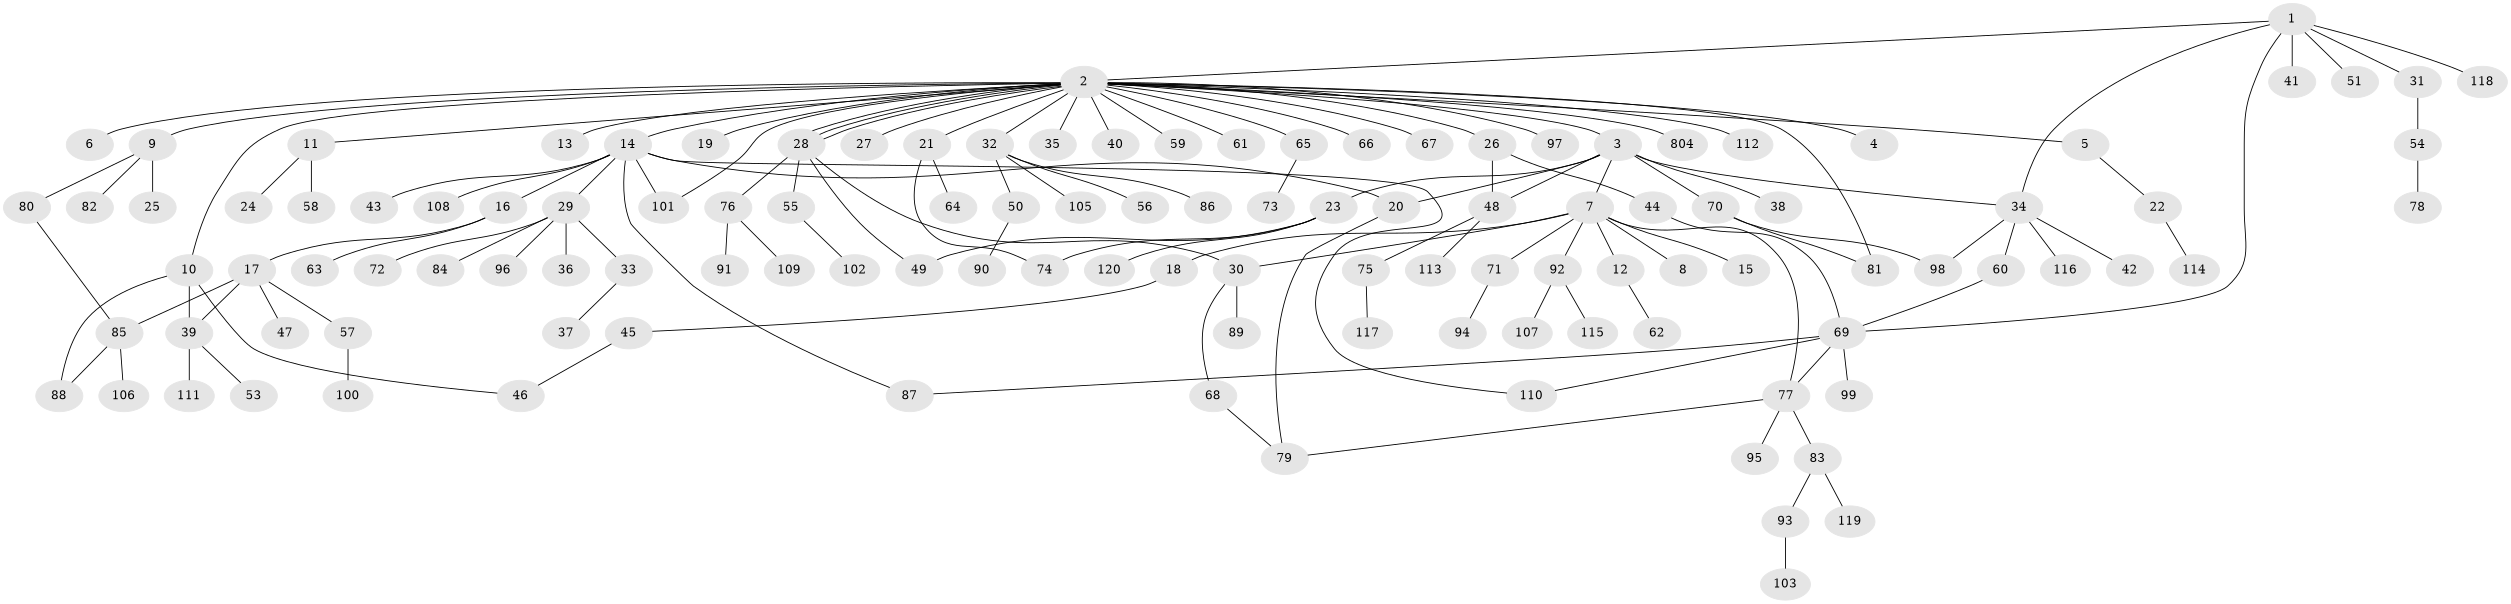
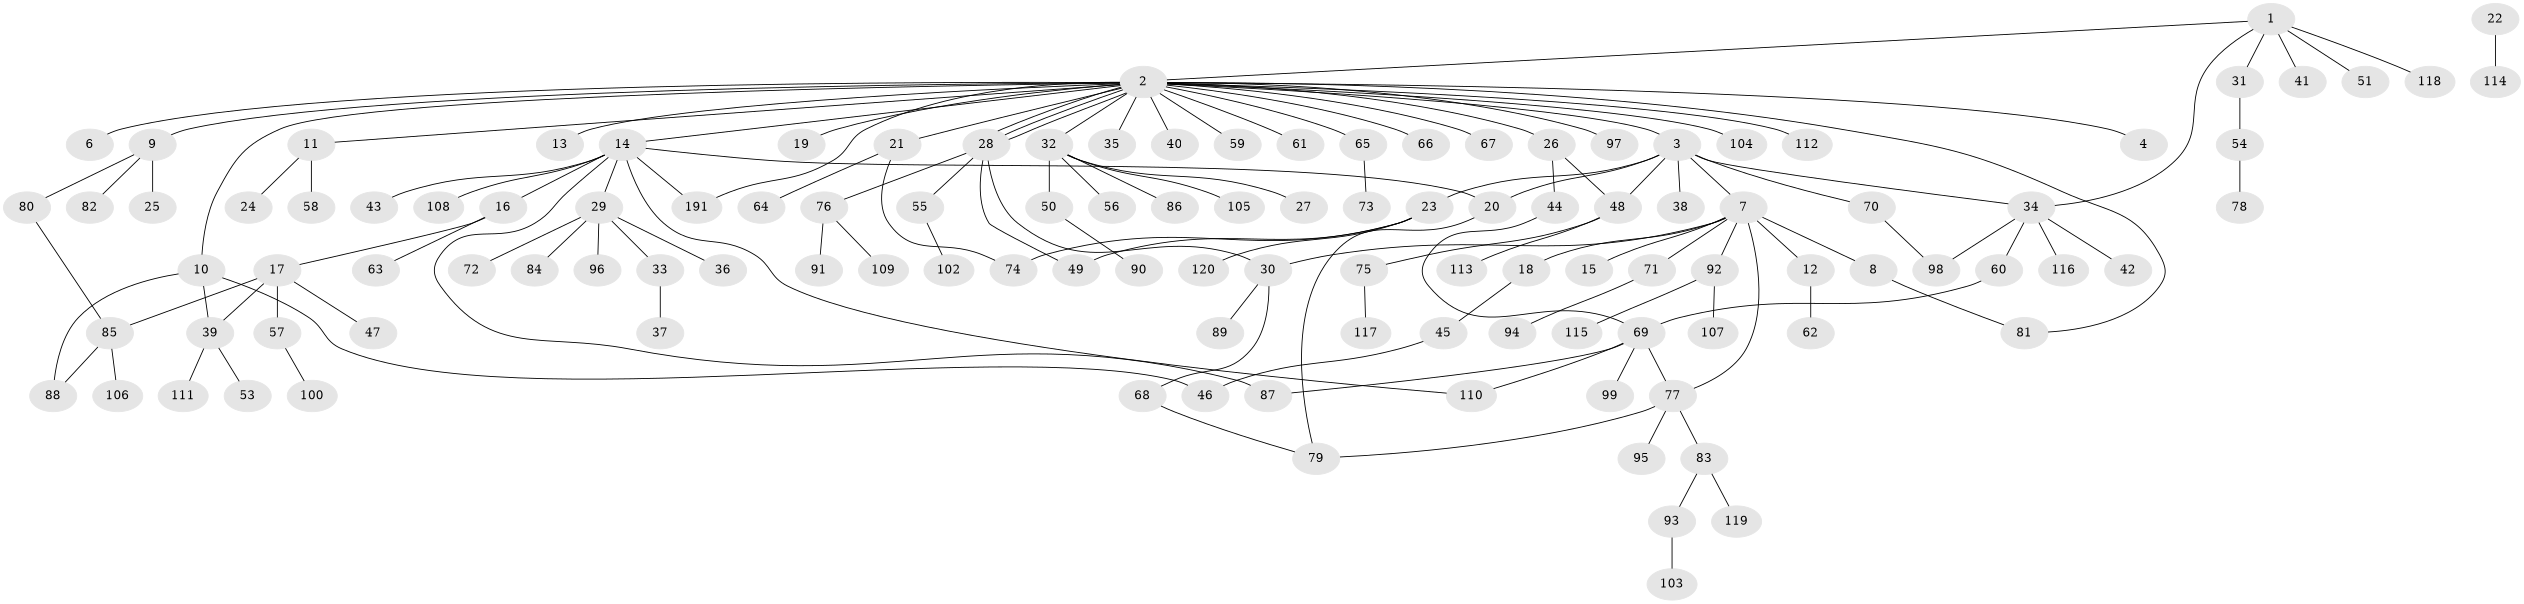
(971, 107) -> (1177, 176)
(1683, 145) -> (1742, 145)
(2085, 145) -> none
(664, 208) -> (697, 208)
(1798, 241) -> (1948, 304)
(2180, 301) -> none
